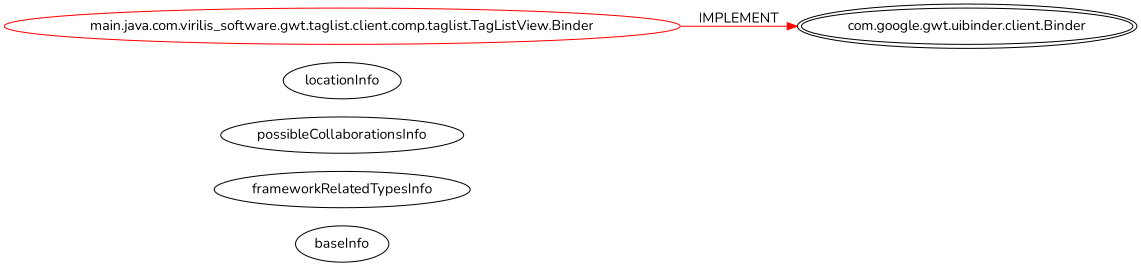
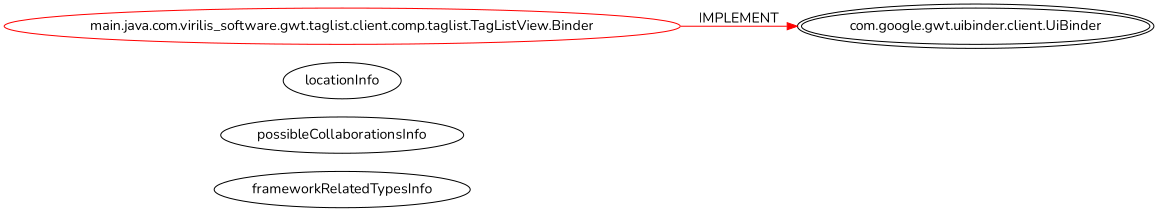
(967, 26) -> (976, 26)
(342, 244) -> none
